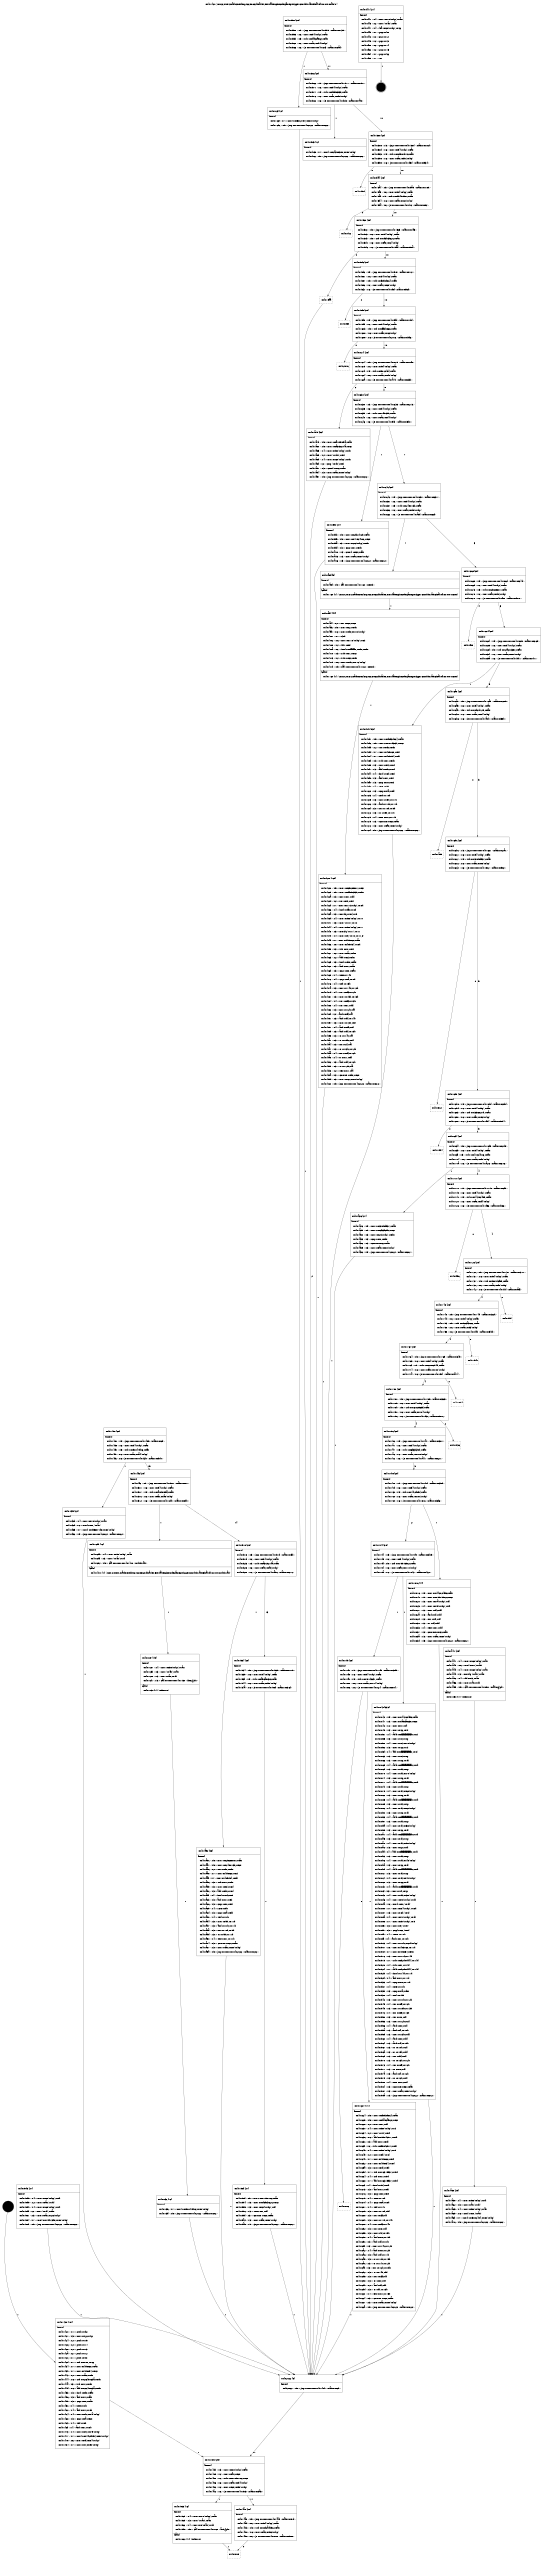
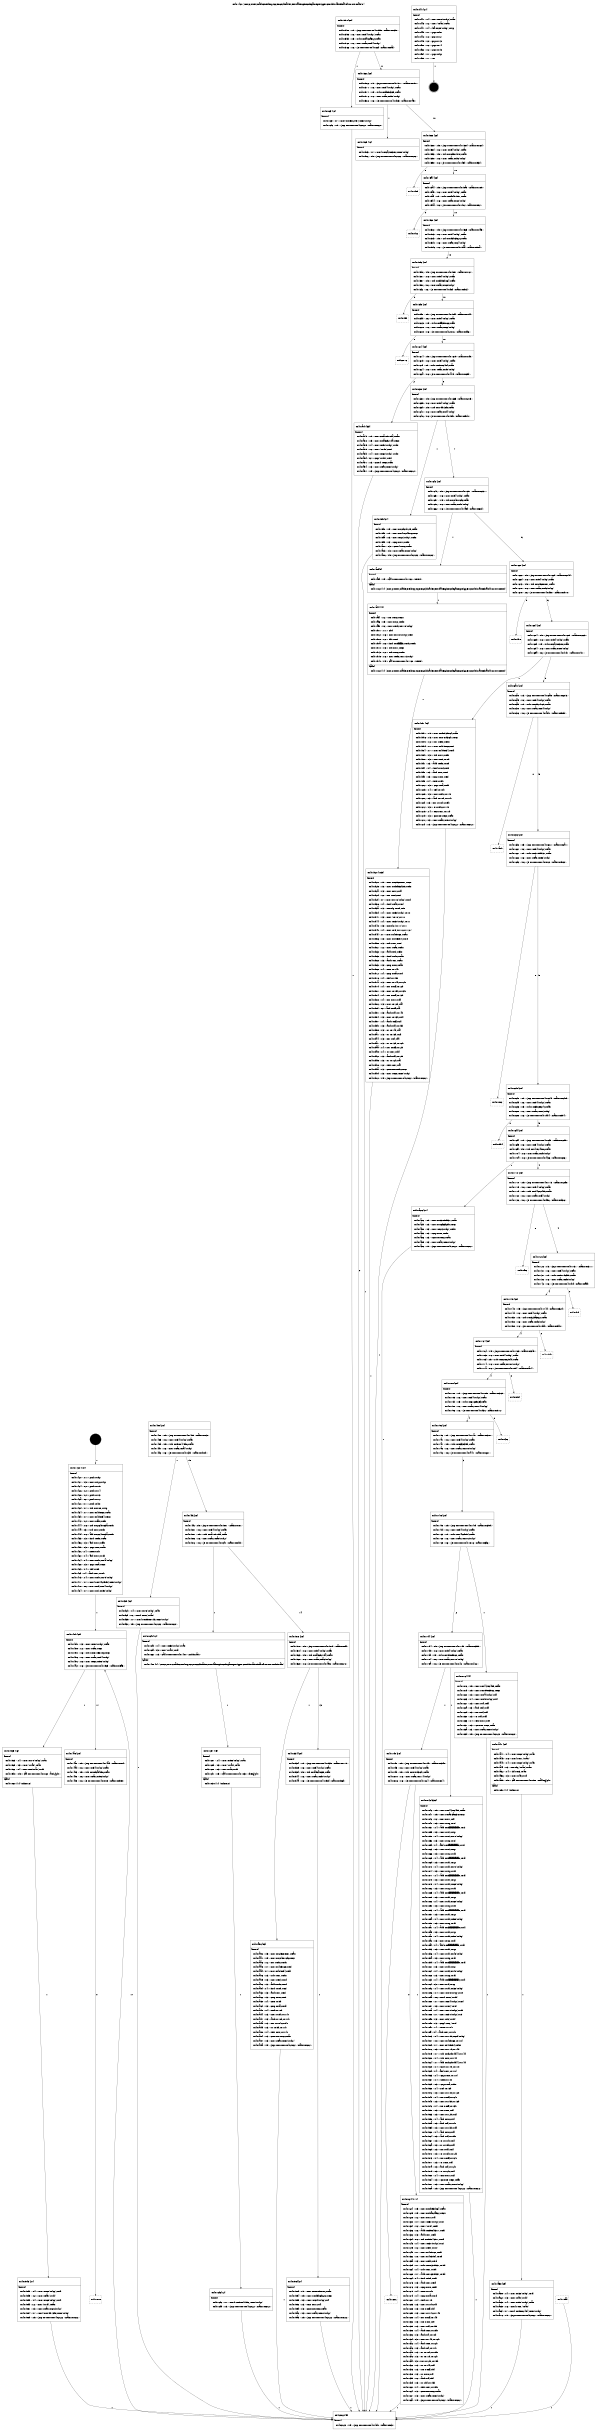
(341, 271) -> none
(226, 2546) -> (41, 2032)
